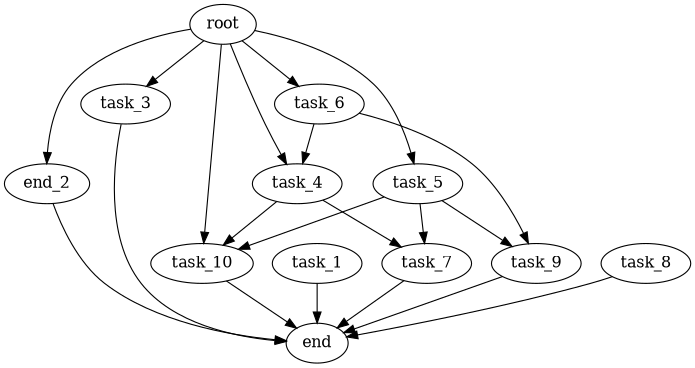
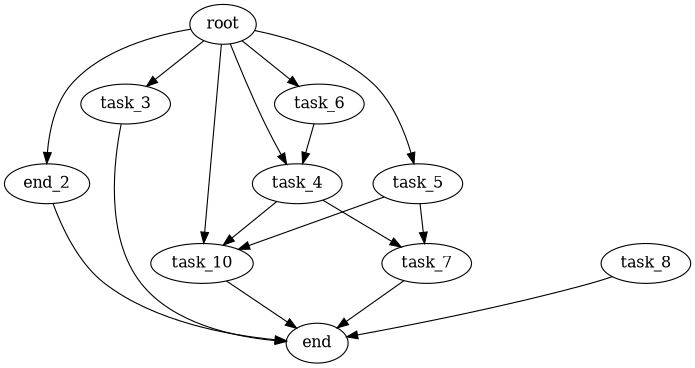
(317, 263) -> none
(536, 263) -> none
